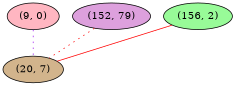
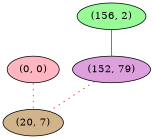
(33, 16) -> (33, 69)
(114, 43) -> (112, 43)
